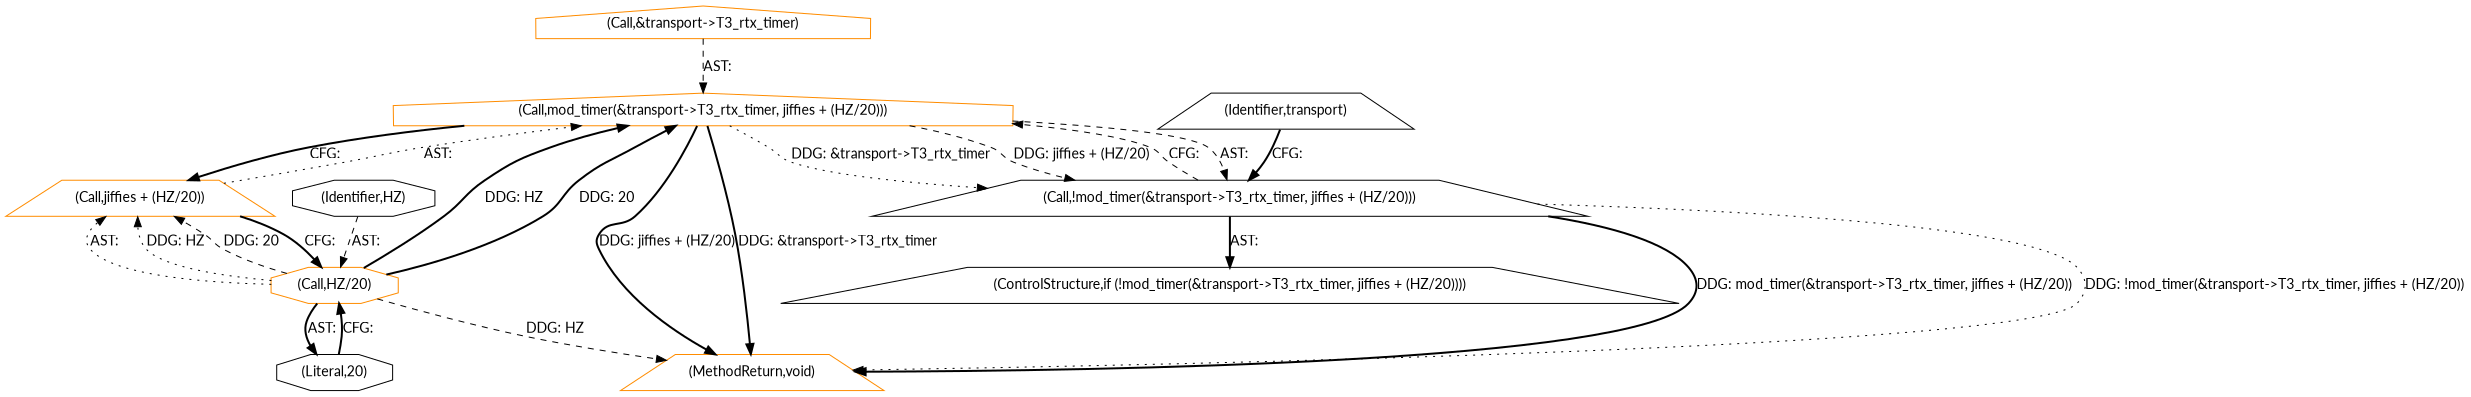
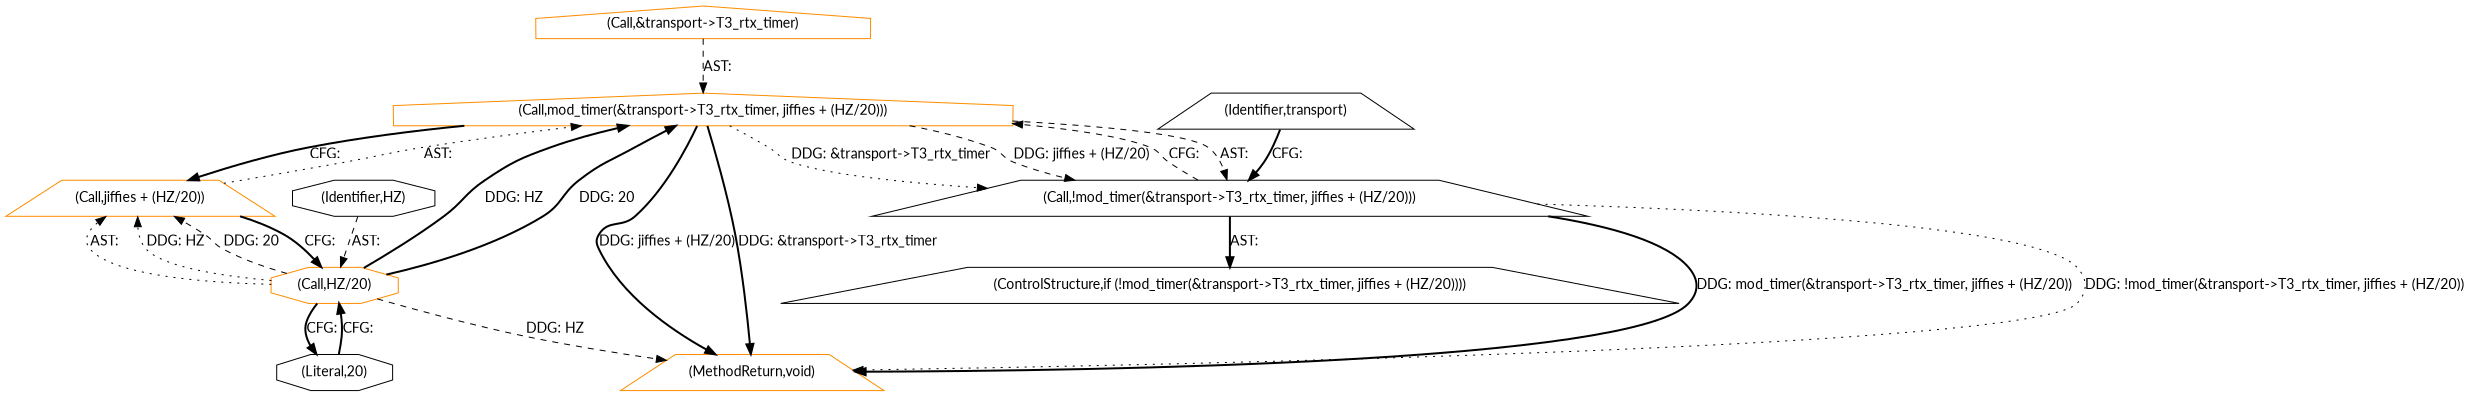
(324, 329) -> (324, 329)
